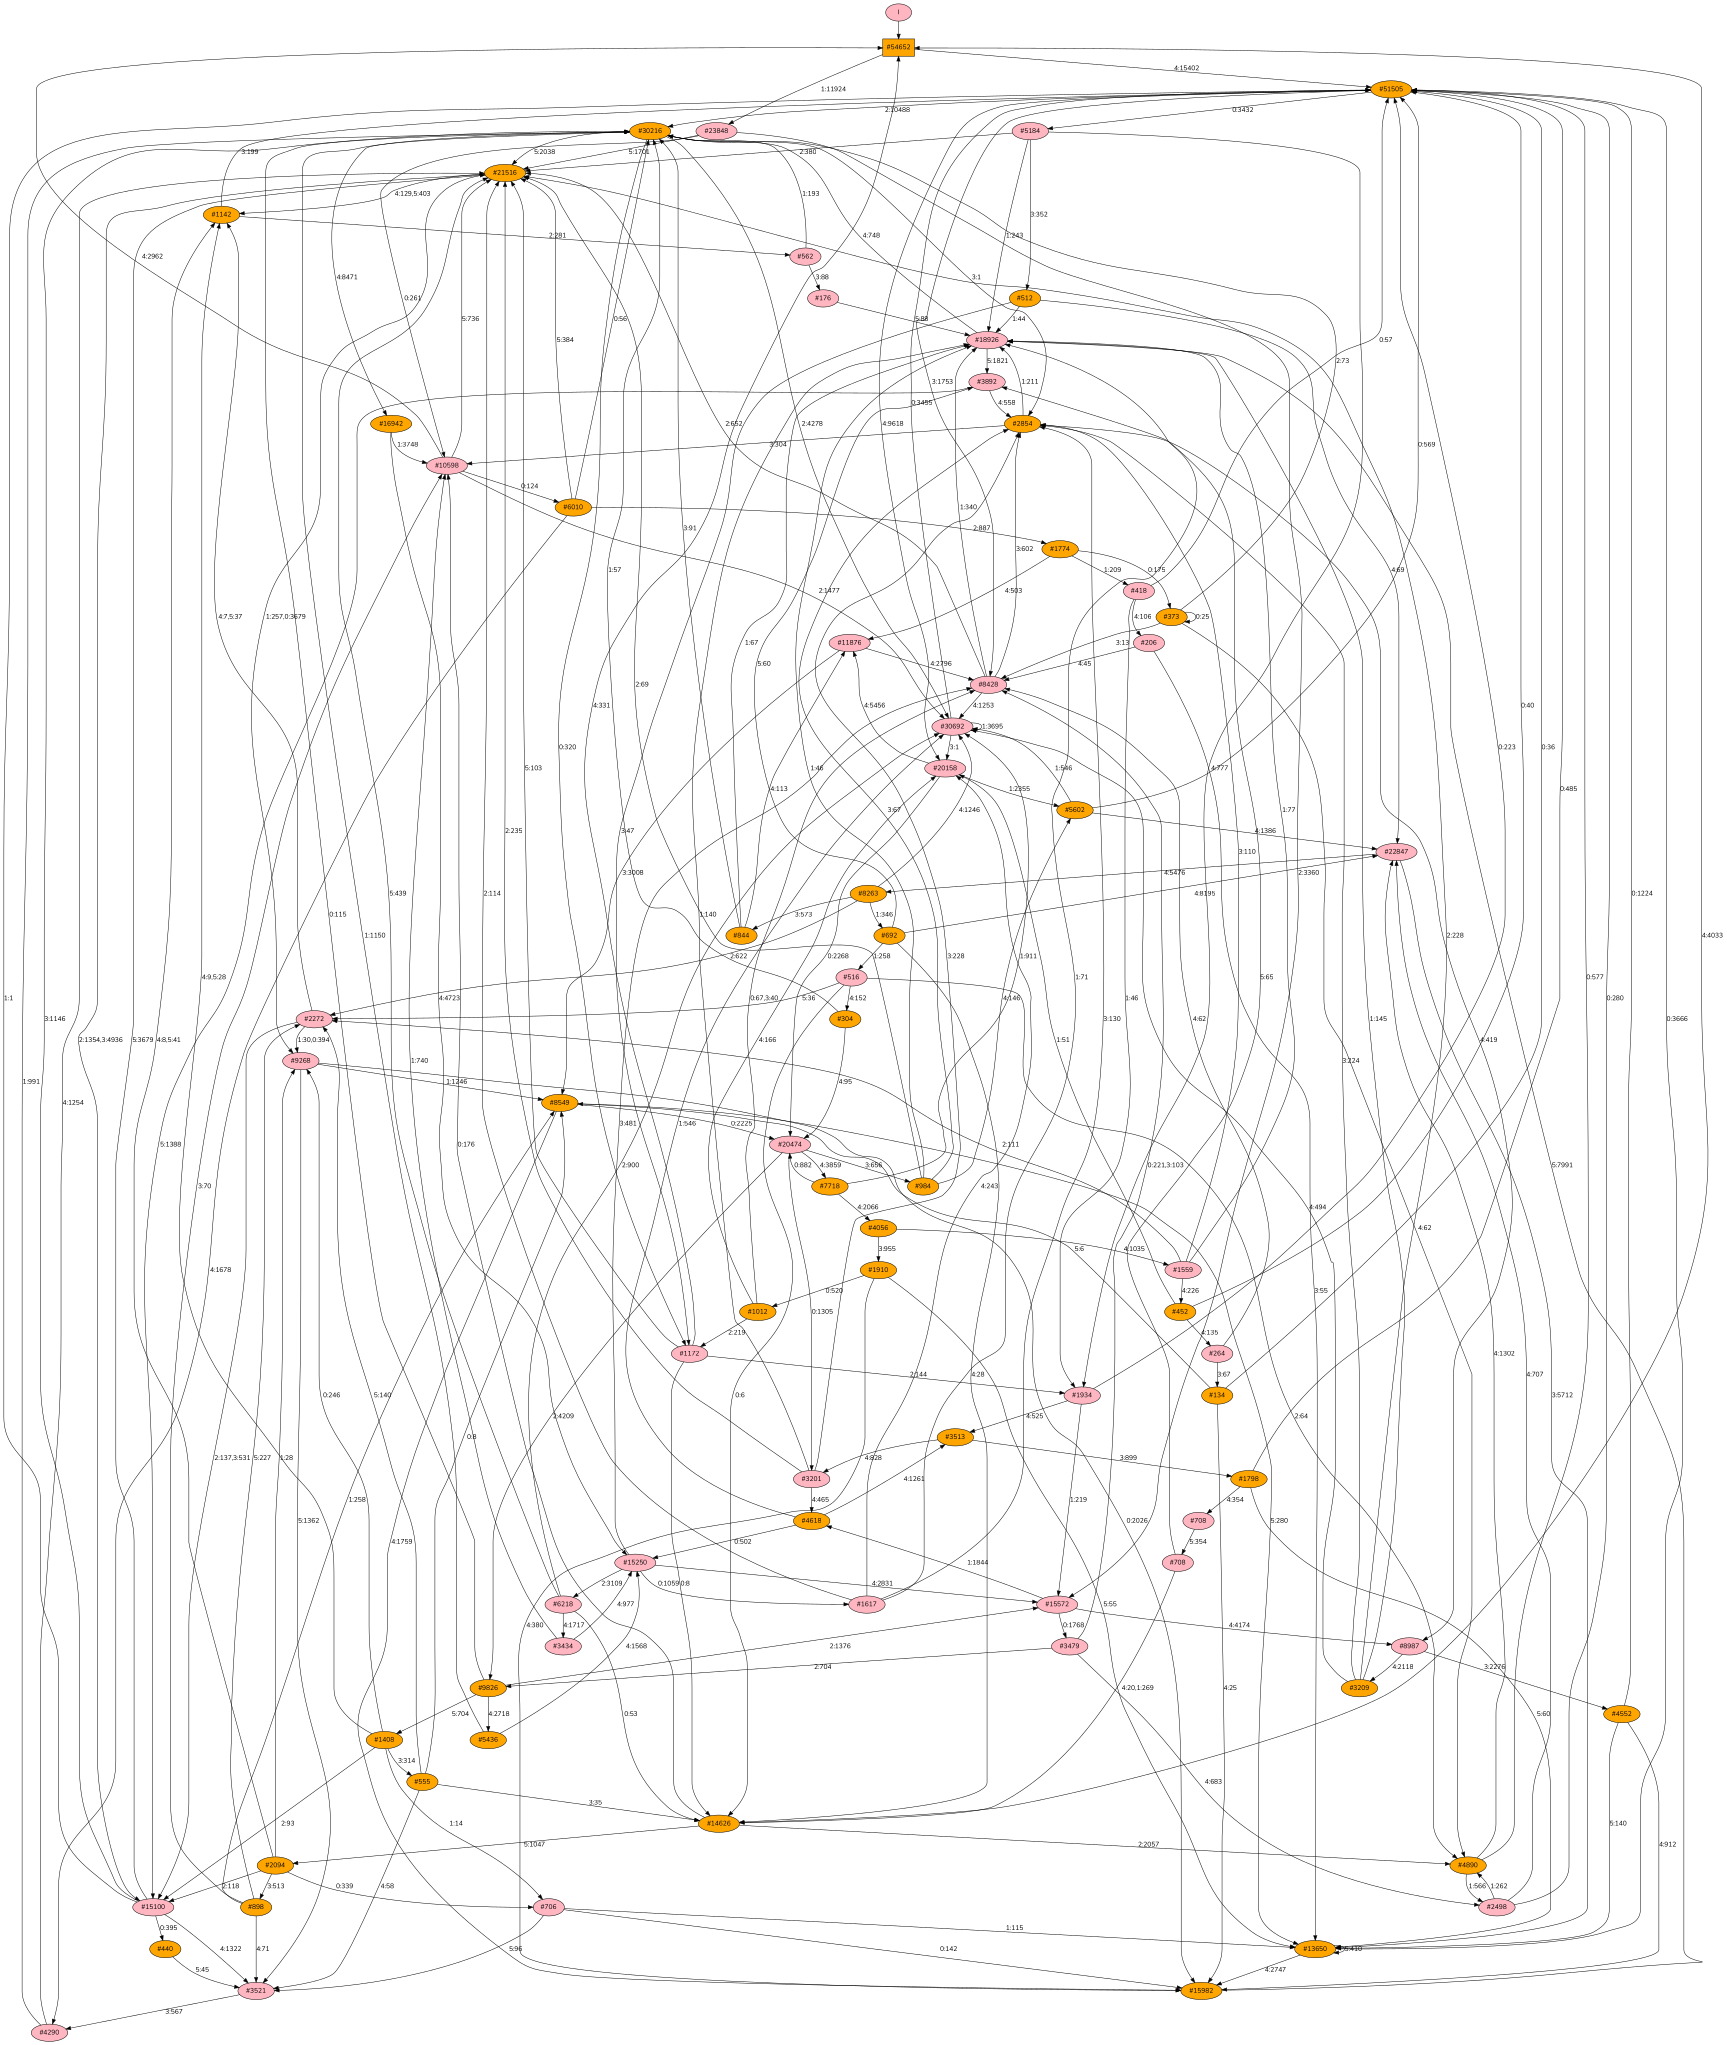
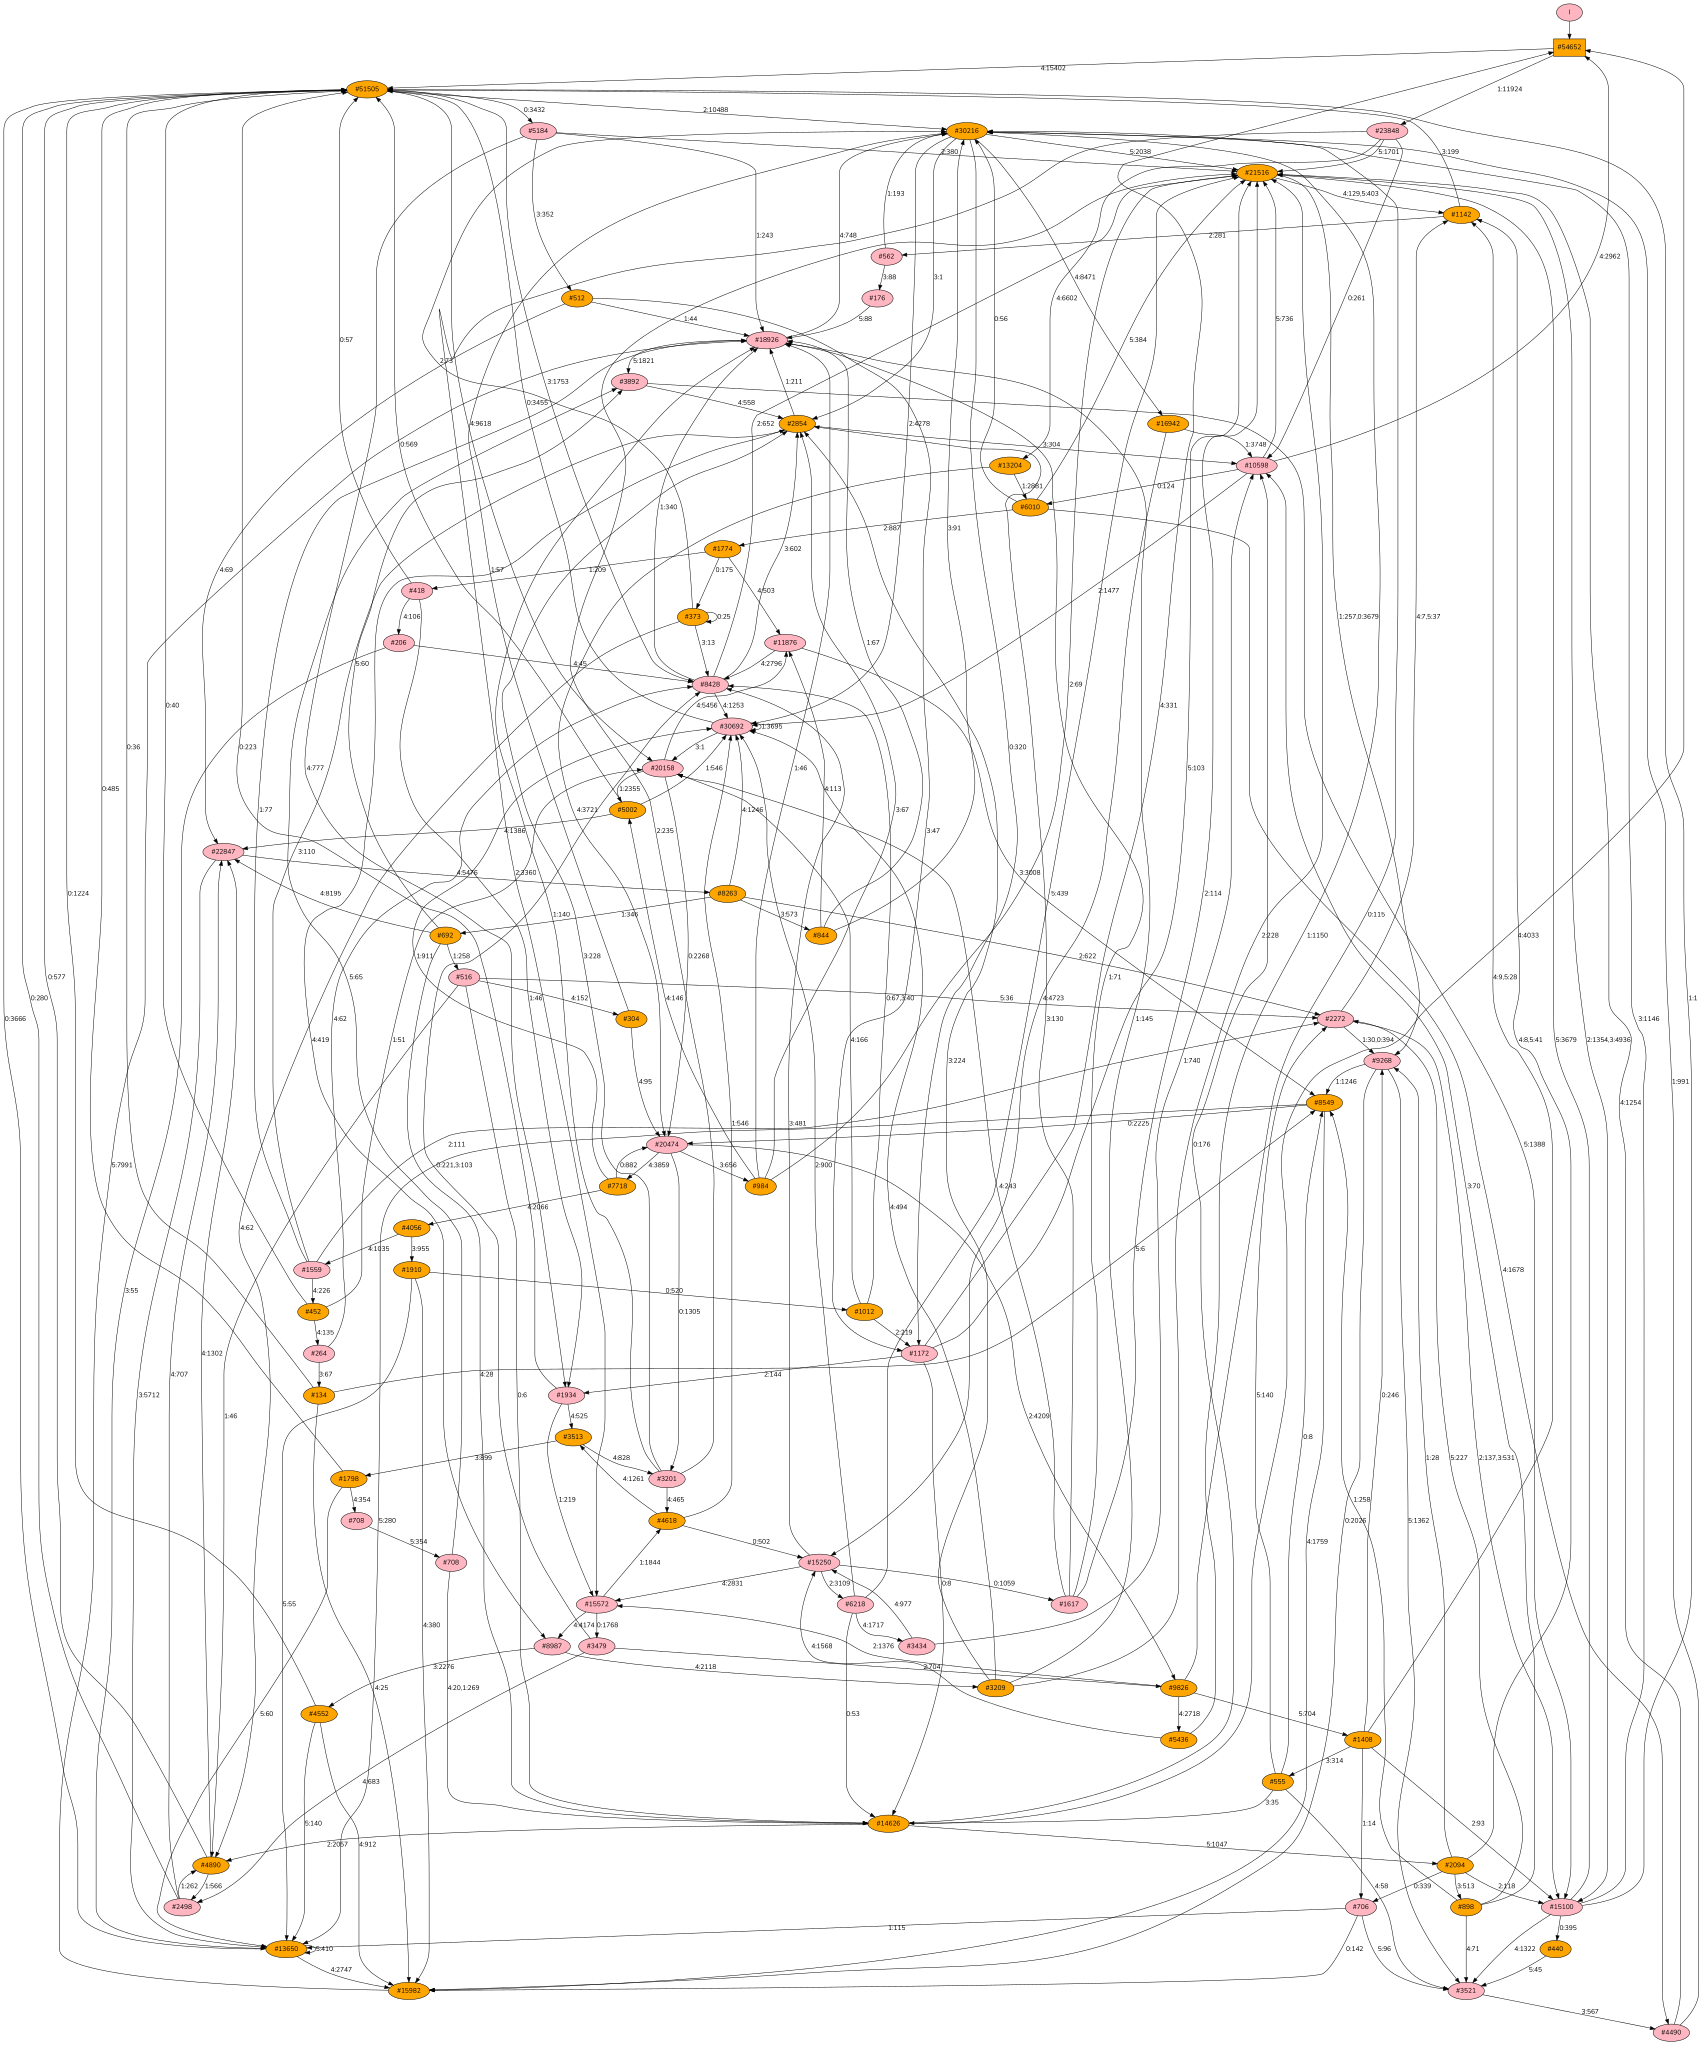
none -> (1010, 466)
(1075, 810) -> (628, 810)
(1301, 1416) -> (231, 1416)
(49, 2033) -> (1671, 2033)
